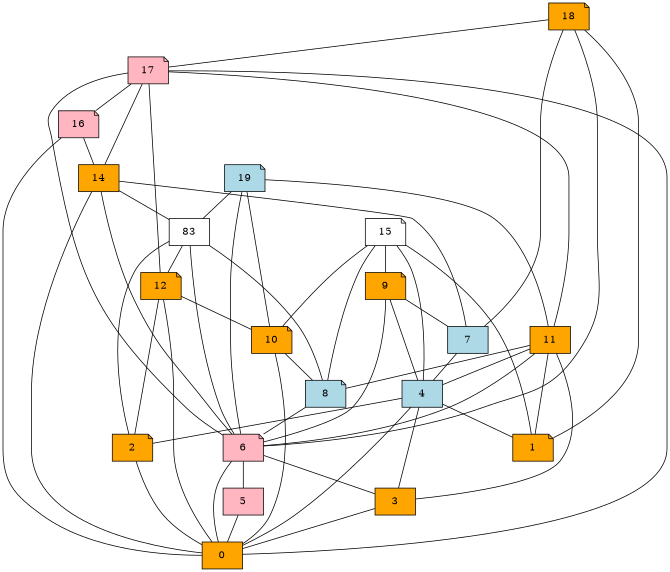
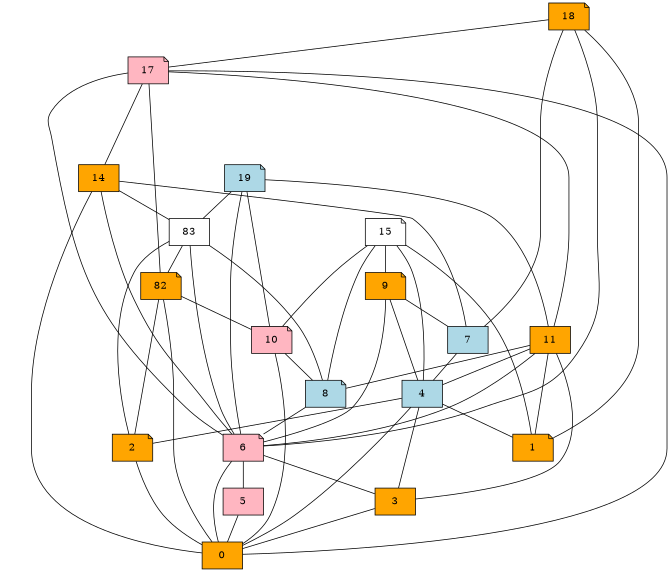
(79, 124) -> none
(161, 286) -> (161, 286)
(272, 340) -> (272, 340)
